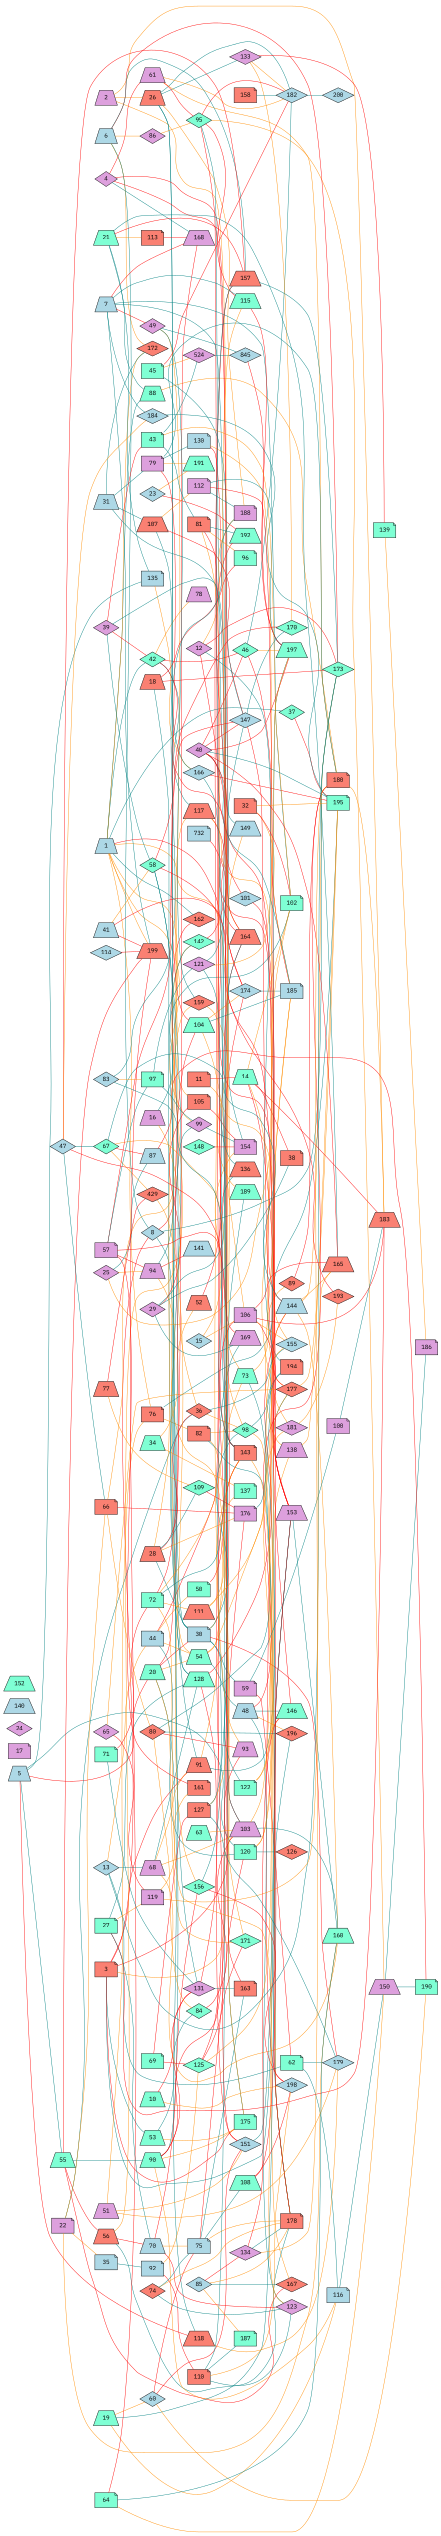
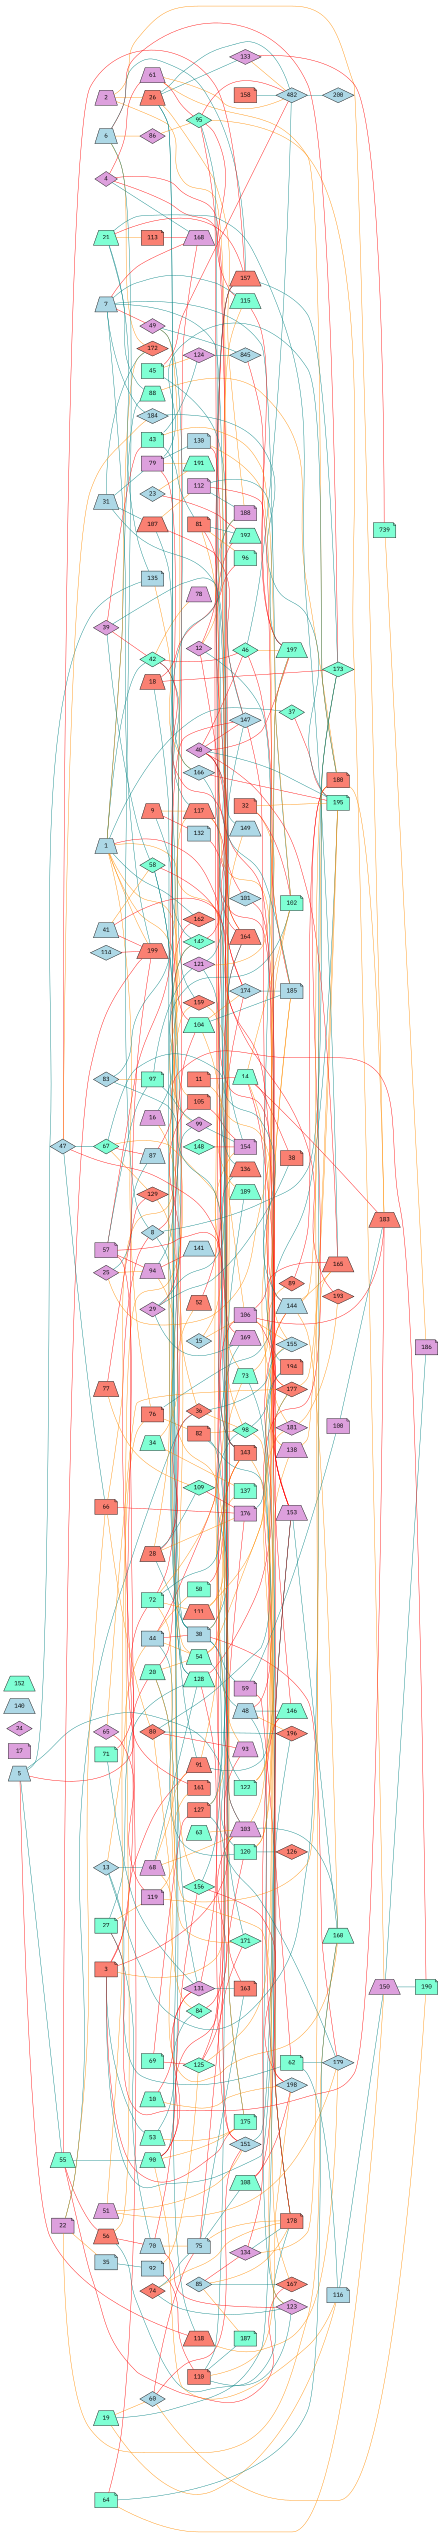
(292, 95) -> (292, 95)
(199, 355) -> (199, 355)
(385, 530) -> (385, 530)
(280, 608) -> (218, 465)
(292, 628) -> none
none -> (153, 811)
(199, 834) -> (199, 834)
(153, 1194) -> (153, 1194)
(174, 1653) -> (173, 1637)
(228, 1687) -> (228, 1687)
